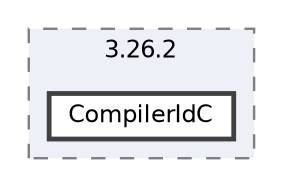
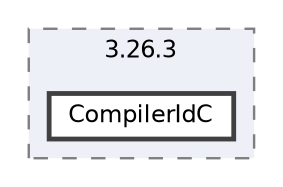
(141, 52) -> (141, 52)
